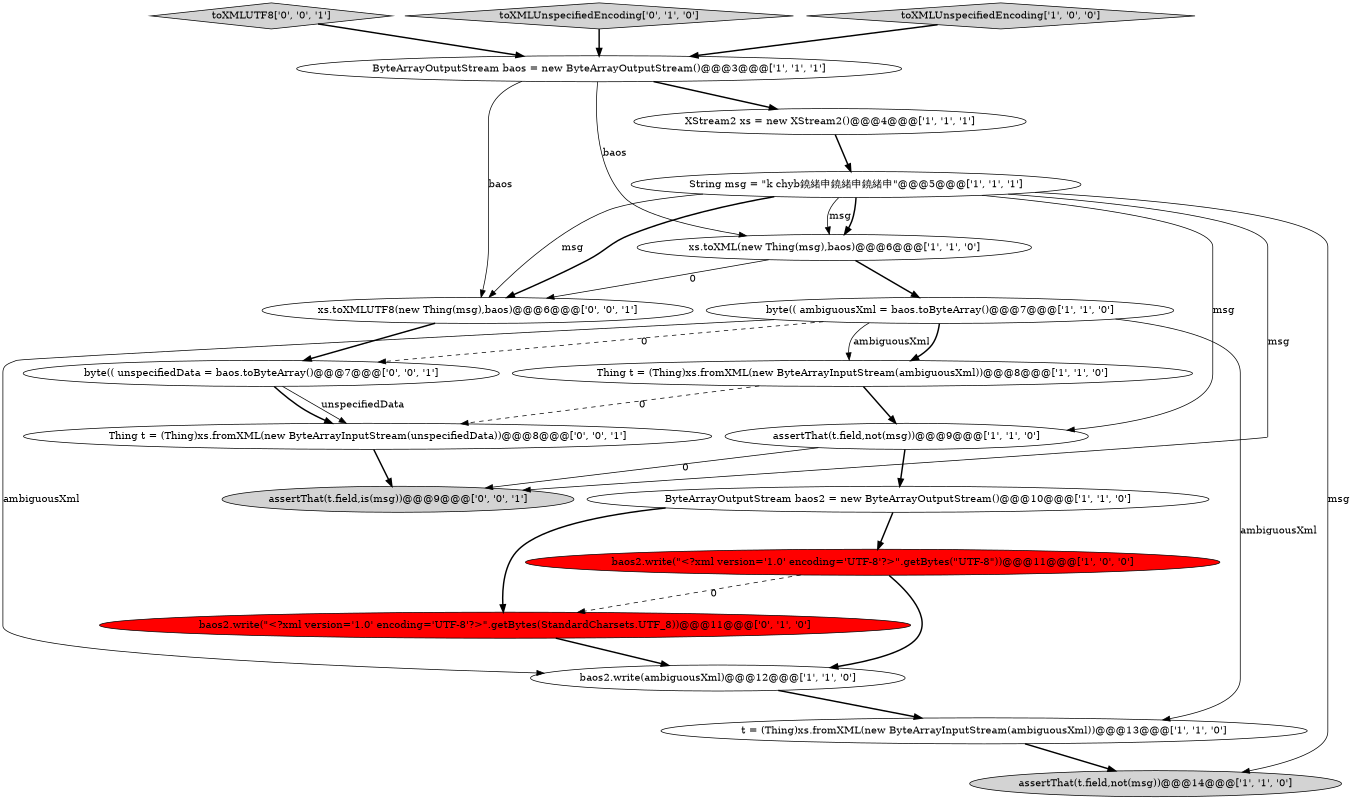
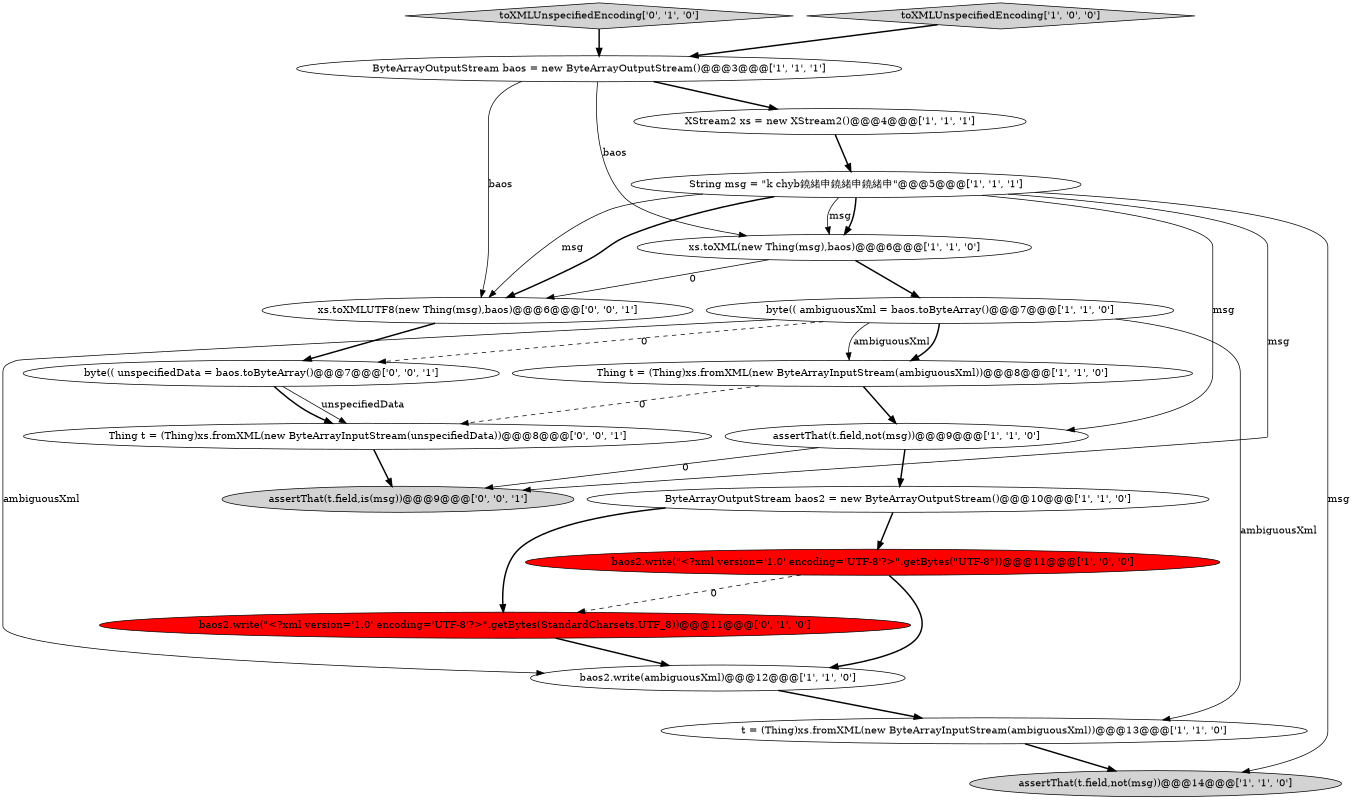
(271, 16) -> none
